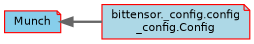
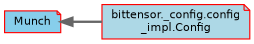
(176, 22) -> (176, 22)
